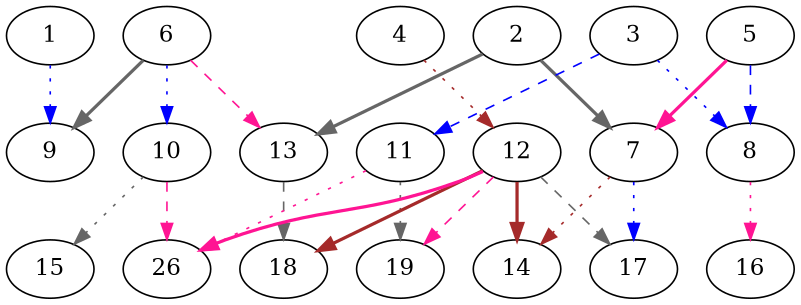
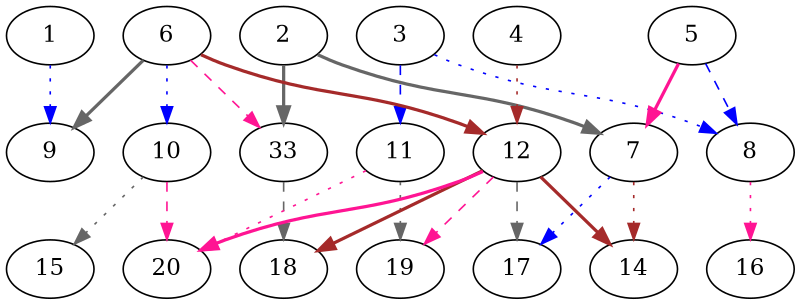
none -> (334, 93)
(284, 152) -> (284, 152)
(167, 269) -> (167, 269)
